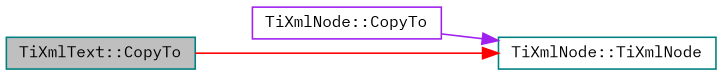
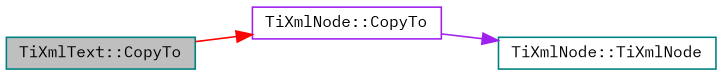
(339, 53) -> (216, 39)
